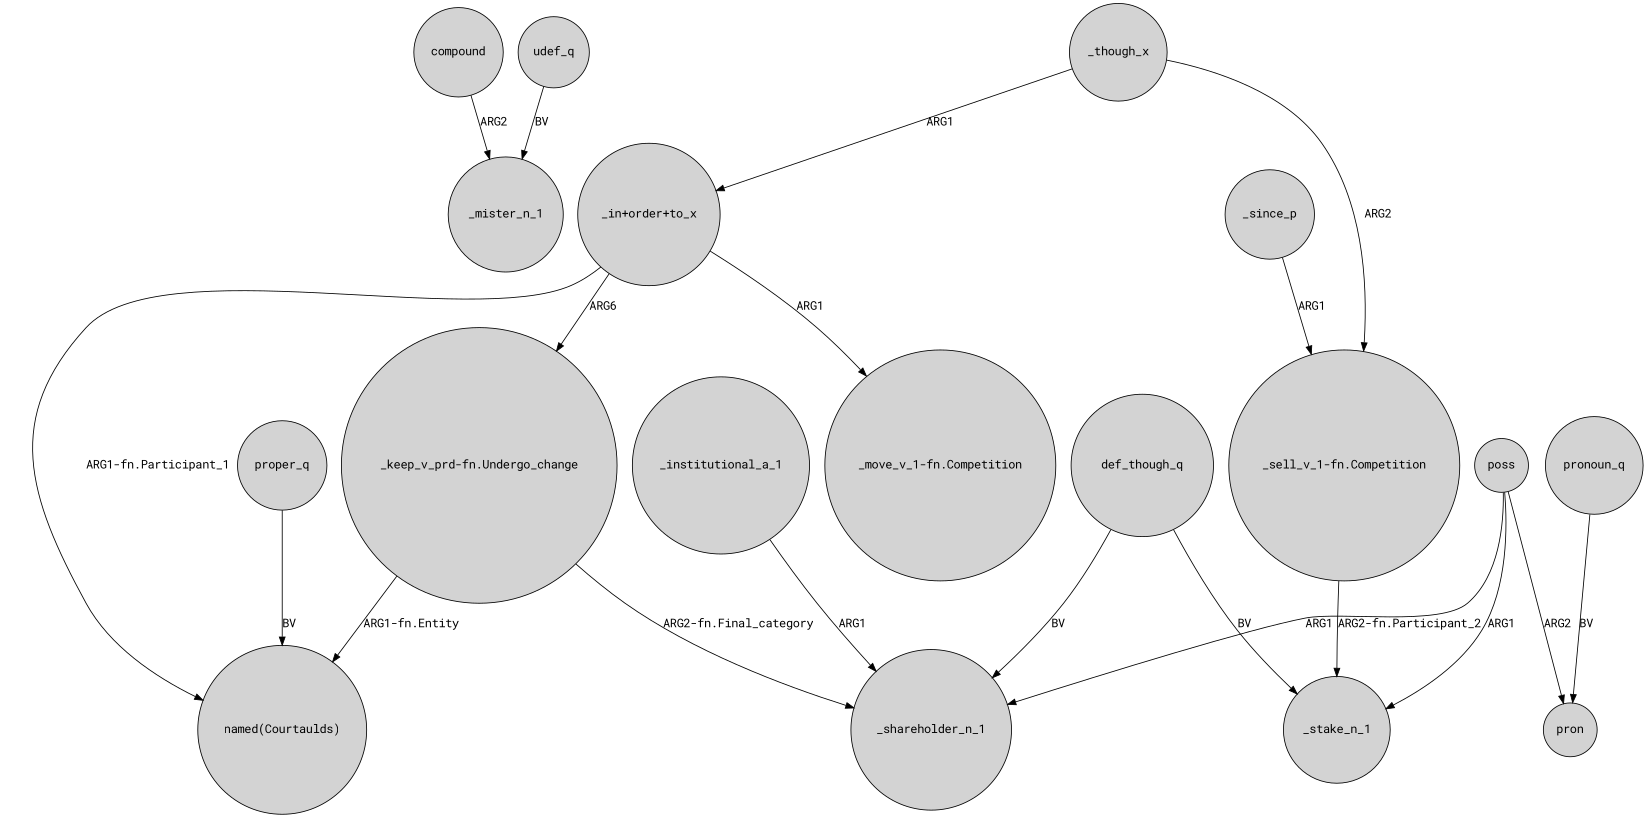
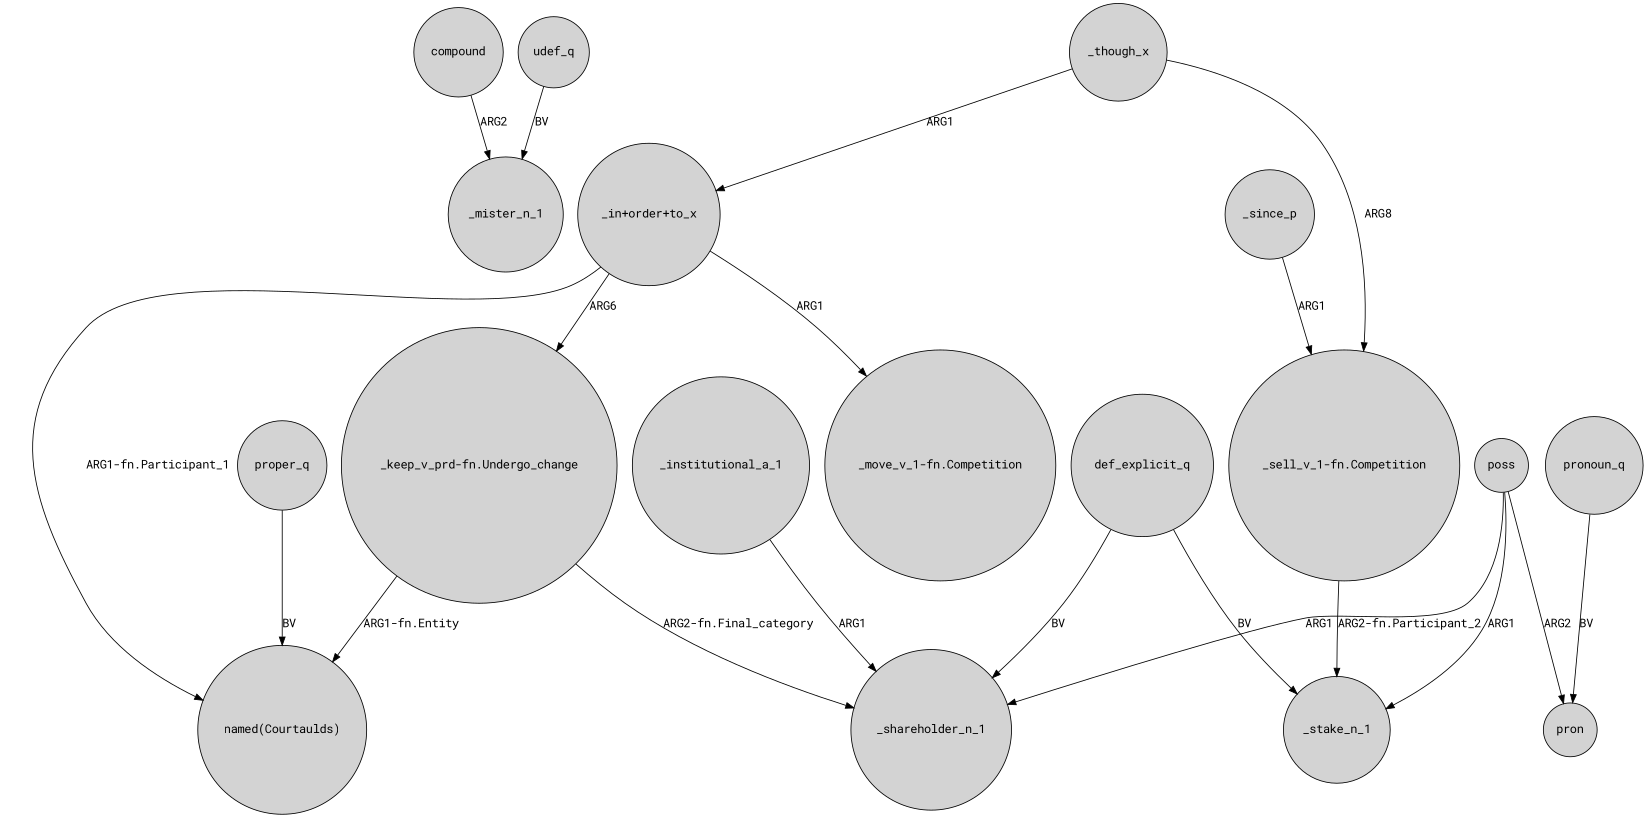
(1378, 214) -> (1378, 214)
(1142, 465) -> (1142, 465)
